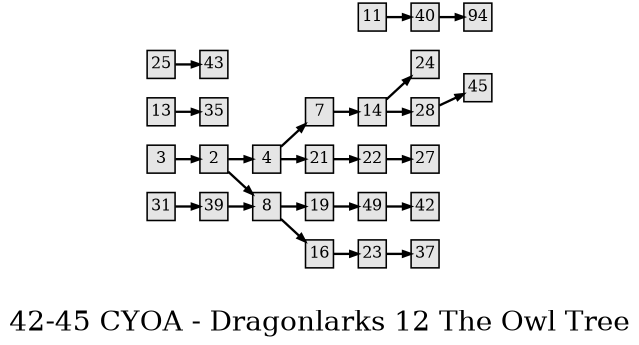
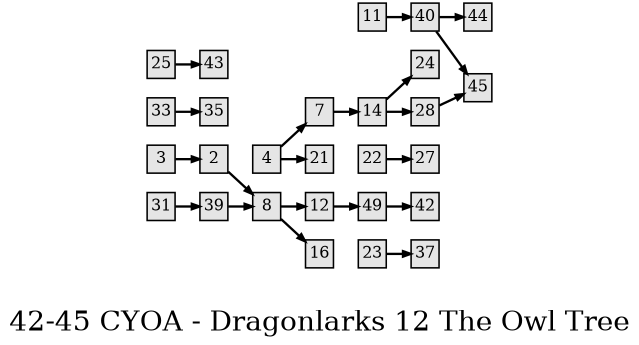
(478, 17) -> (478, 17)
none -> (449, 49)
(161, 112) -> (161, 112)
(236, 159) -> none
(342, 159) -> none
(319, 207) -> (319, 207)
(342, 254) -> none
